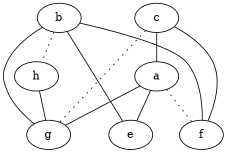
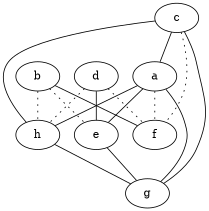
none -> (46, 42)
(214, 66) -> (186, 80)
(4, 73) -> (122, 164)
(95, 76) -> (63, 102)
none -> (96, 76)
(103, 76) -> (205, 113)
none -> (103, 103)
